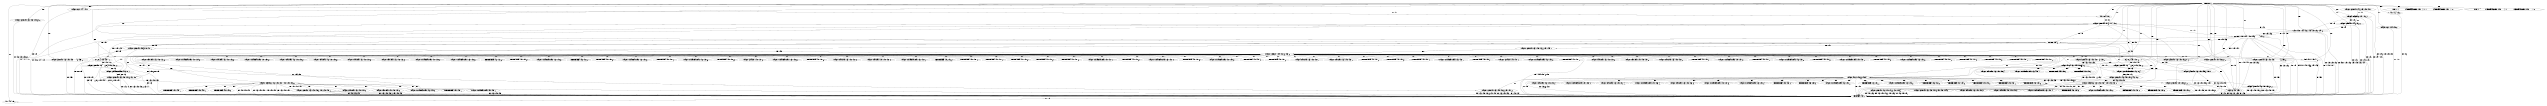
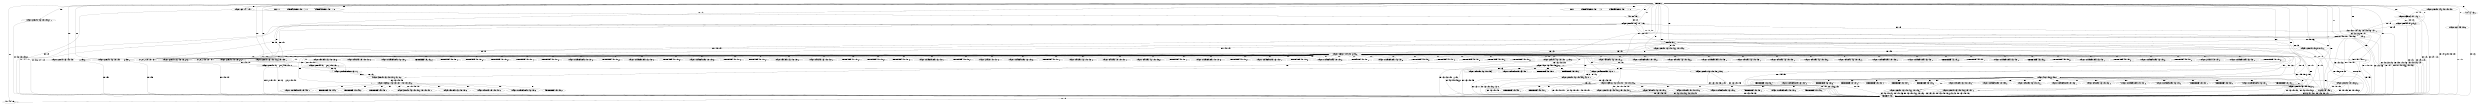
none -> (271, 60)
none -> (1764, 83)
